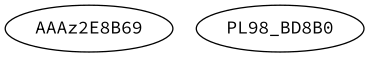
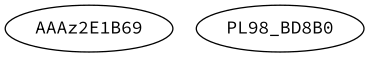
(89, 29) -> (89, 29)
